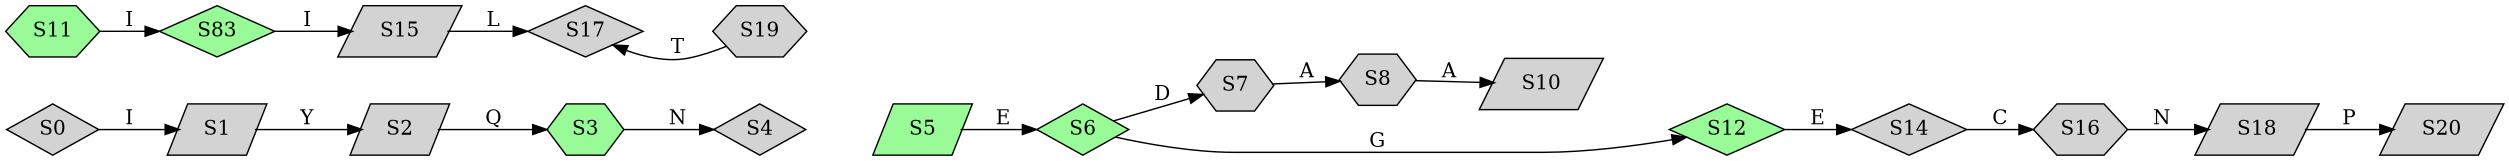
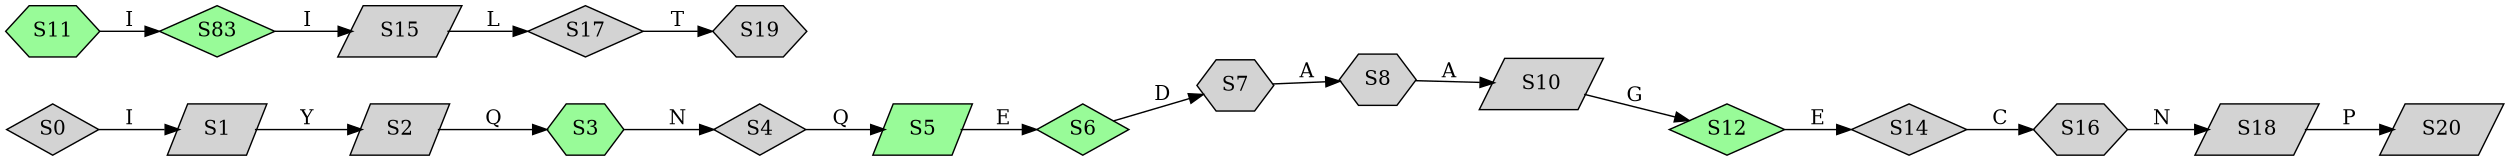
(677, 59) -> (670, 31)
none -> (838, 130)
(1394, 152) -> (1630, 106)
